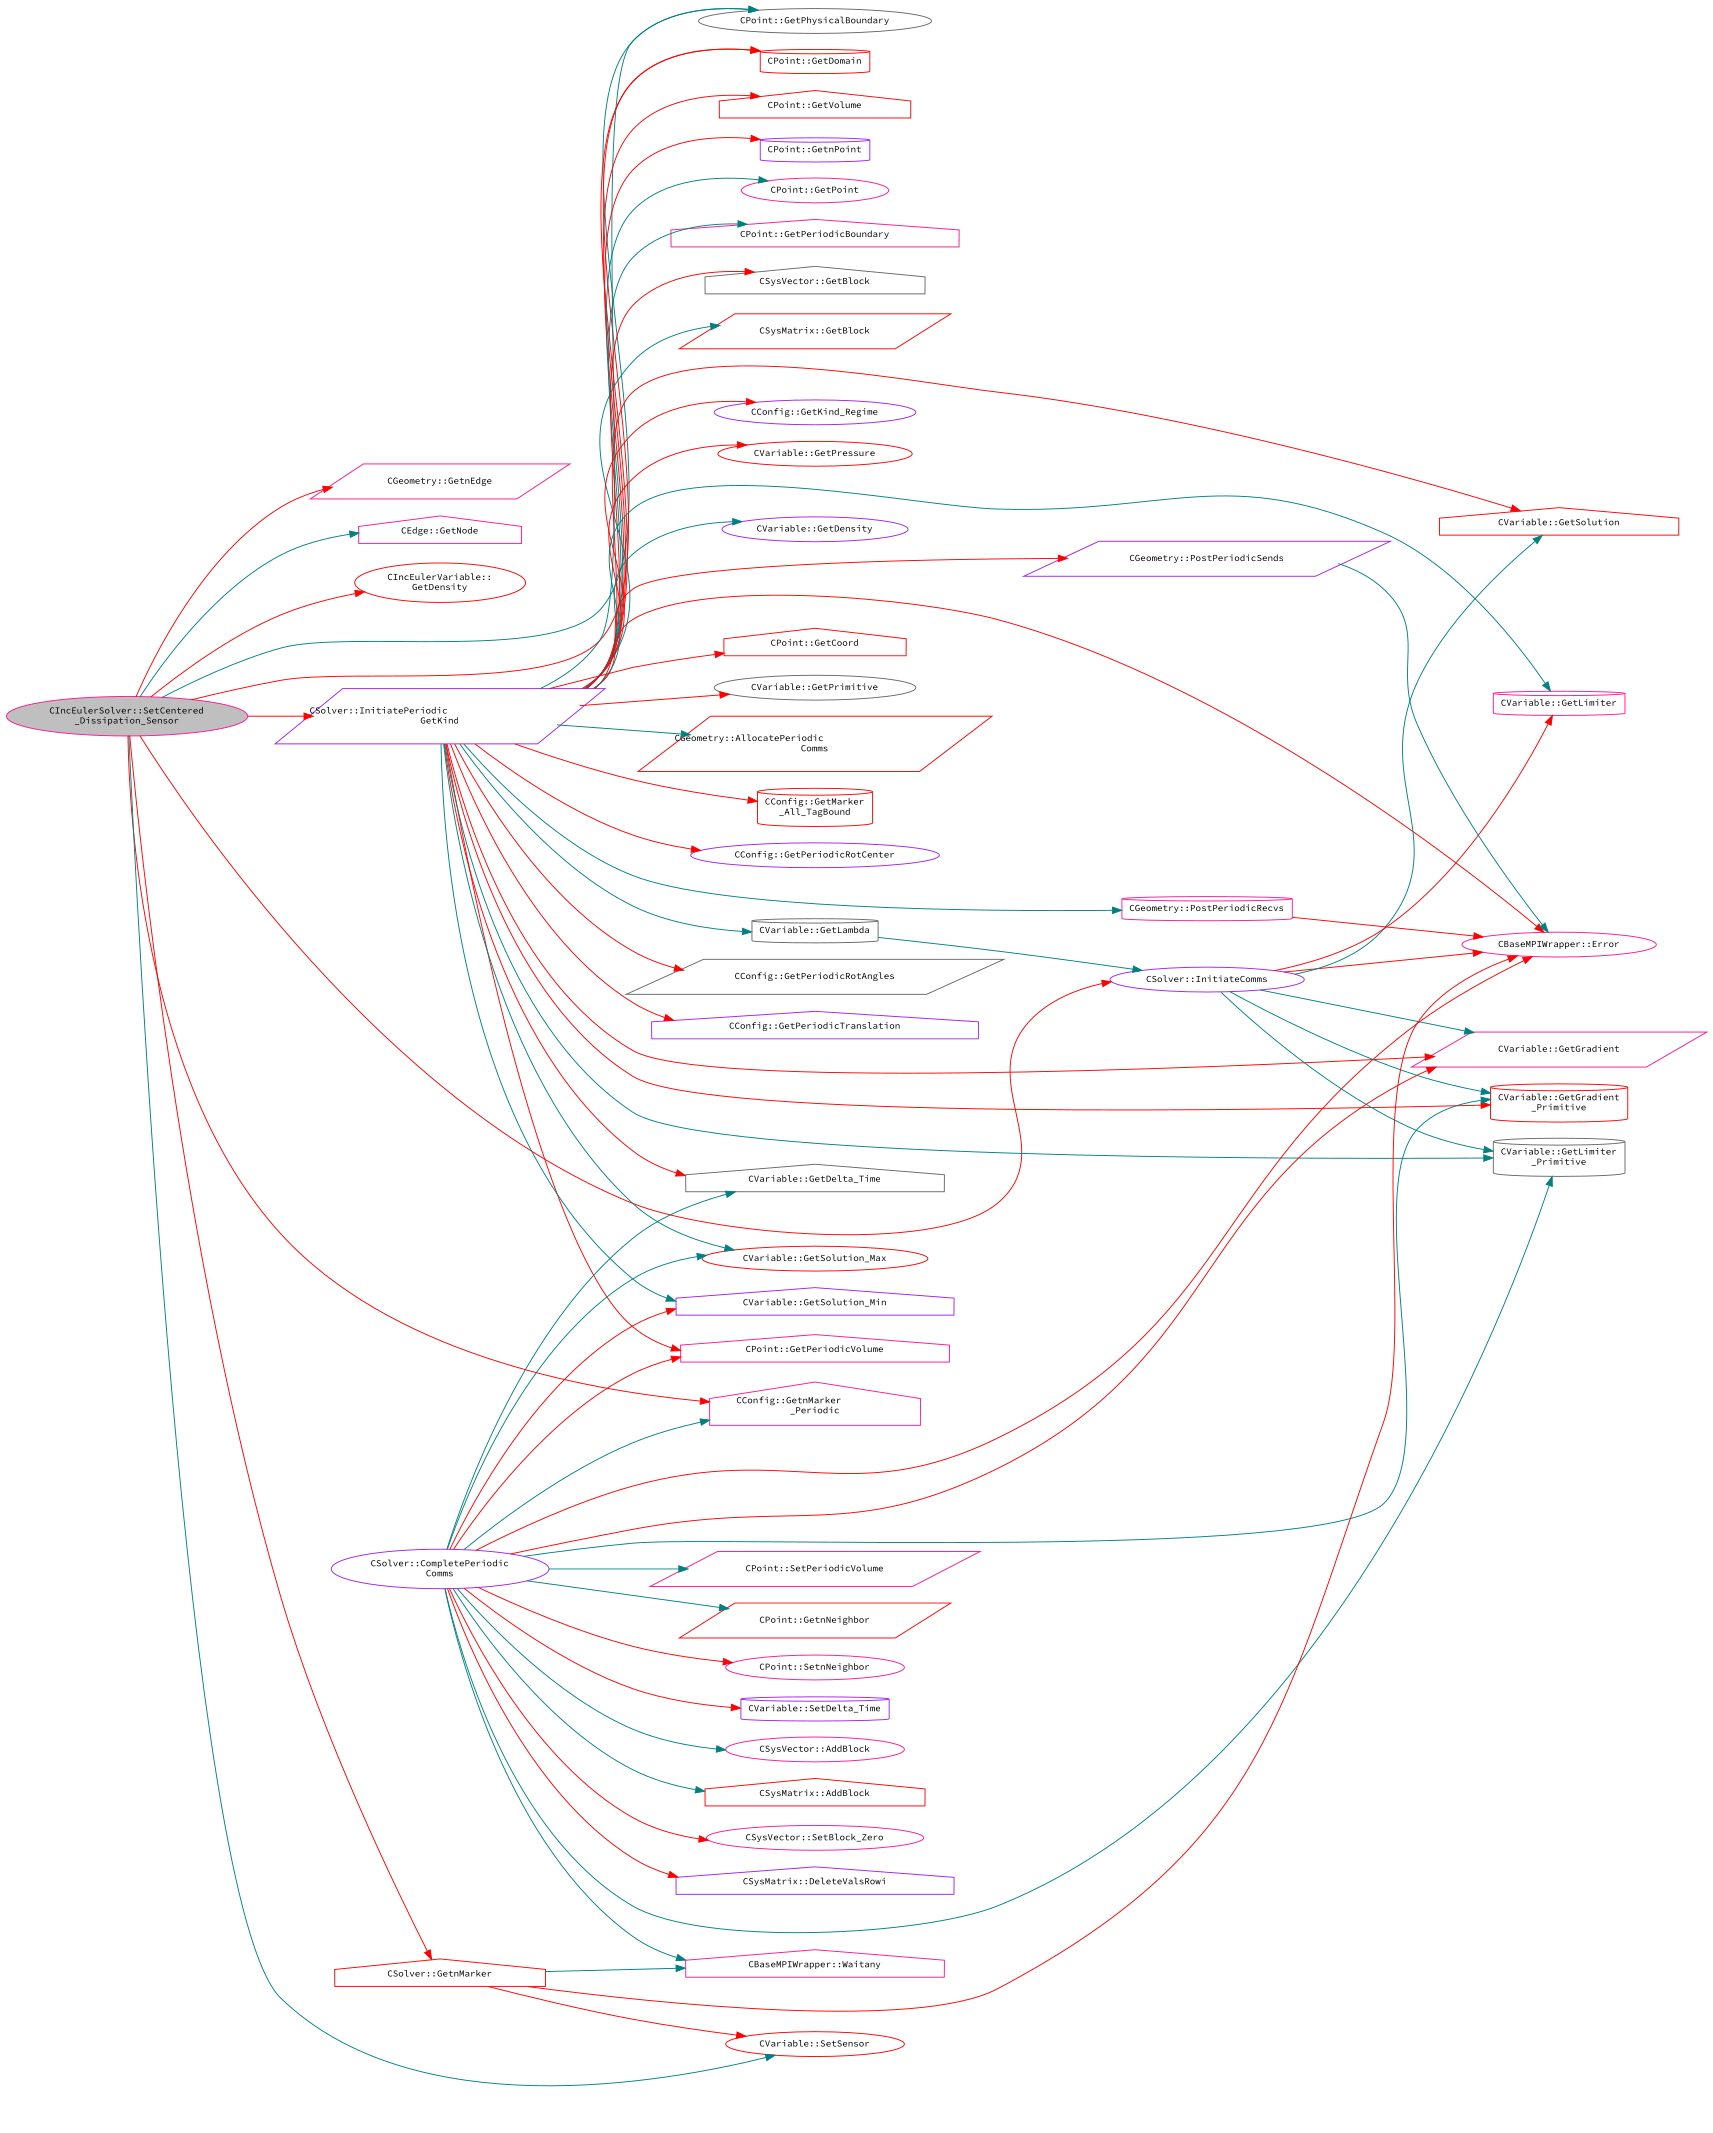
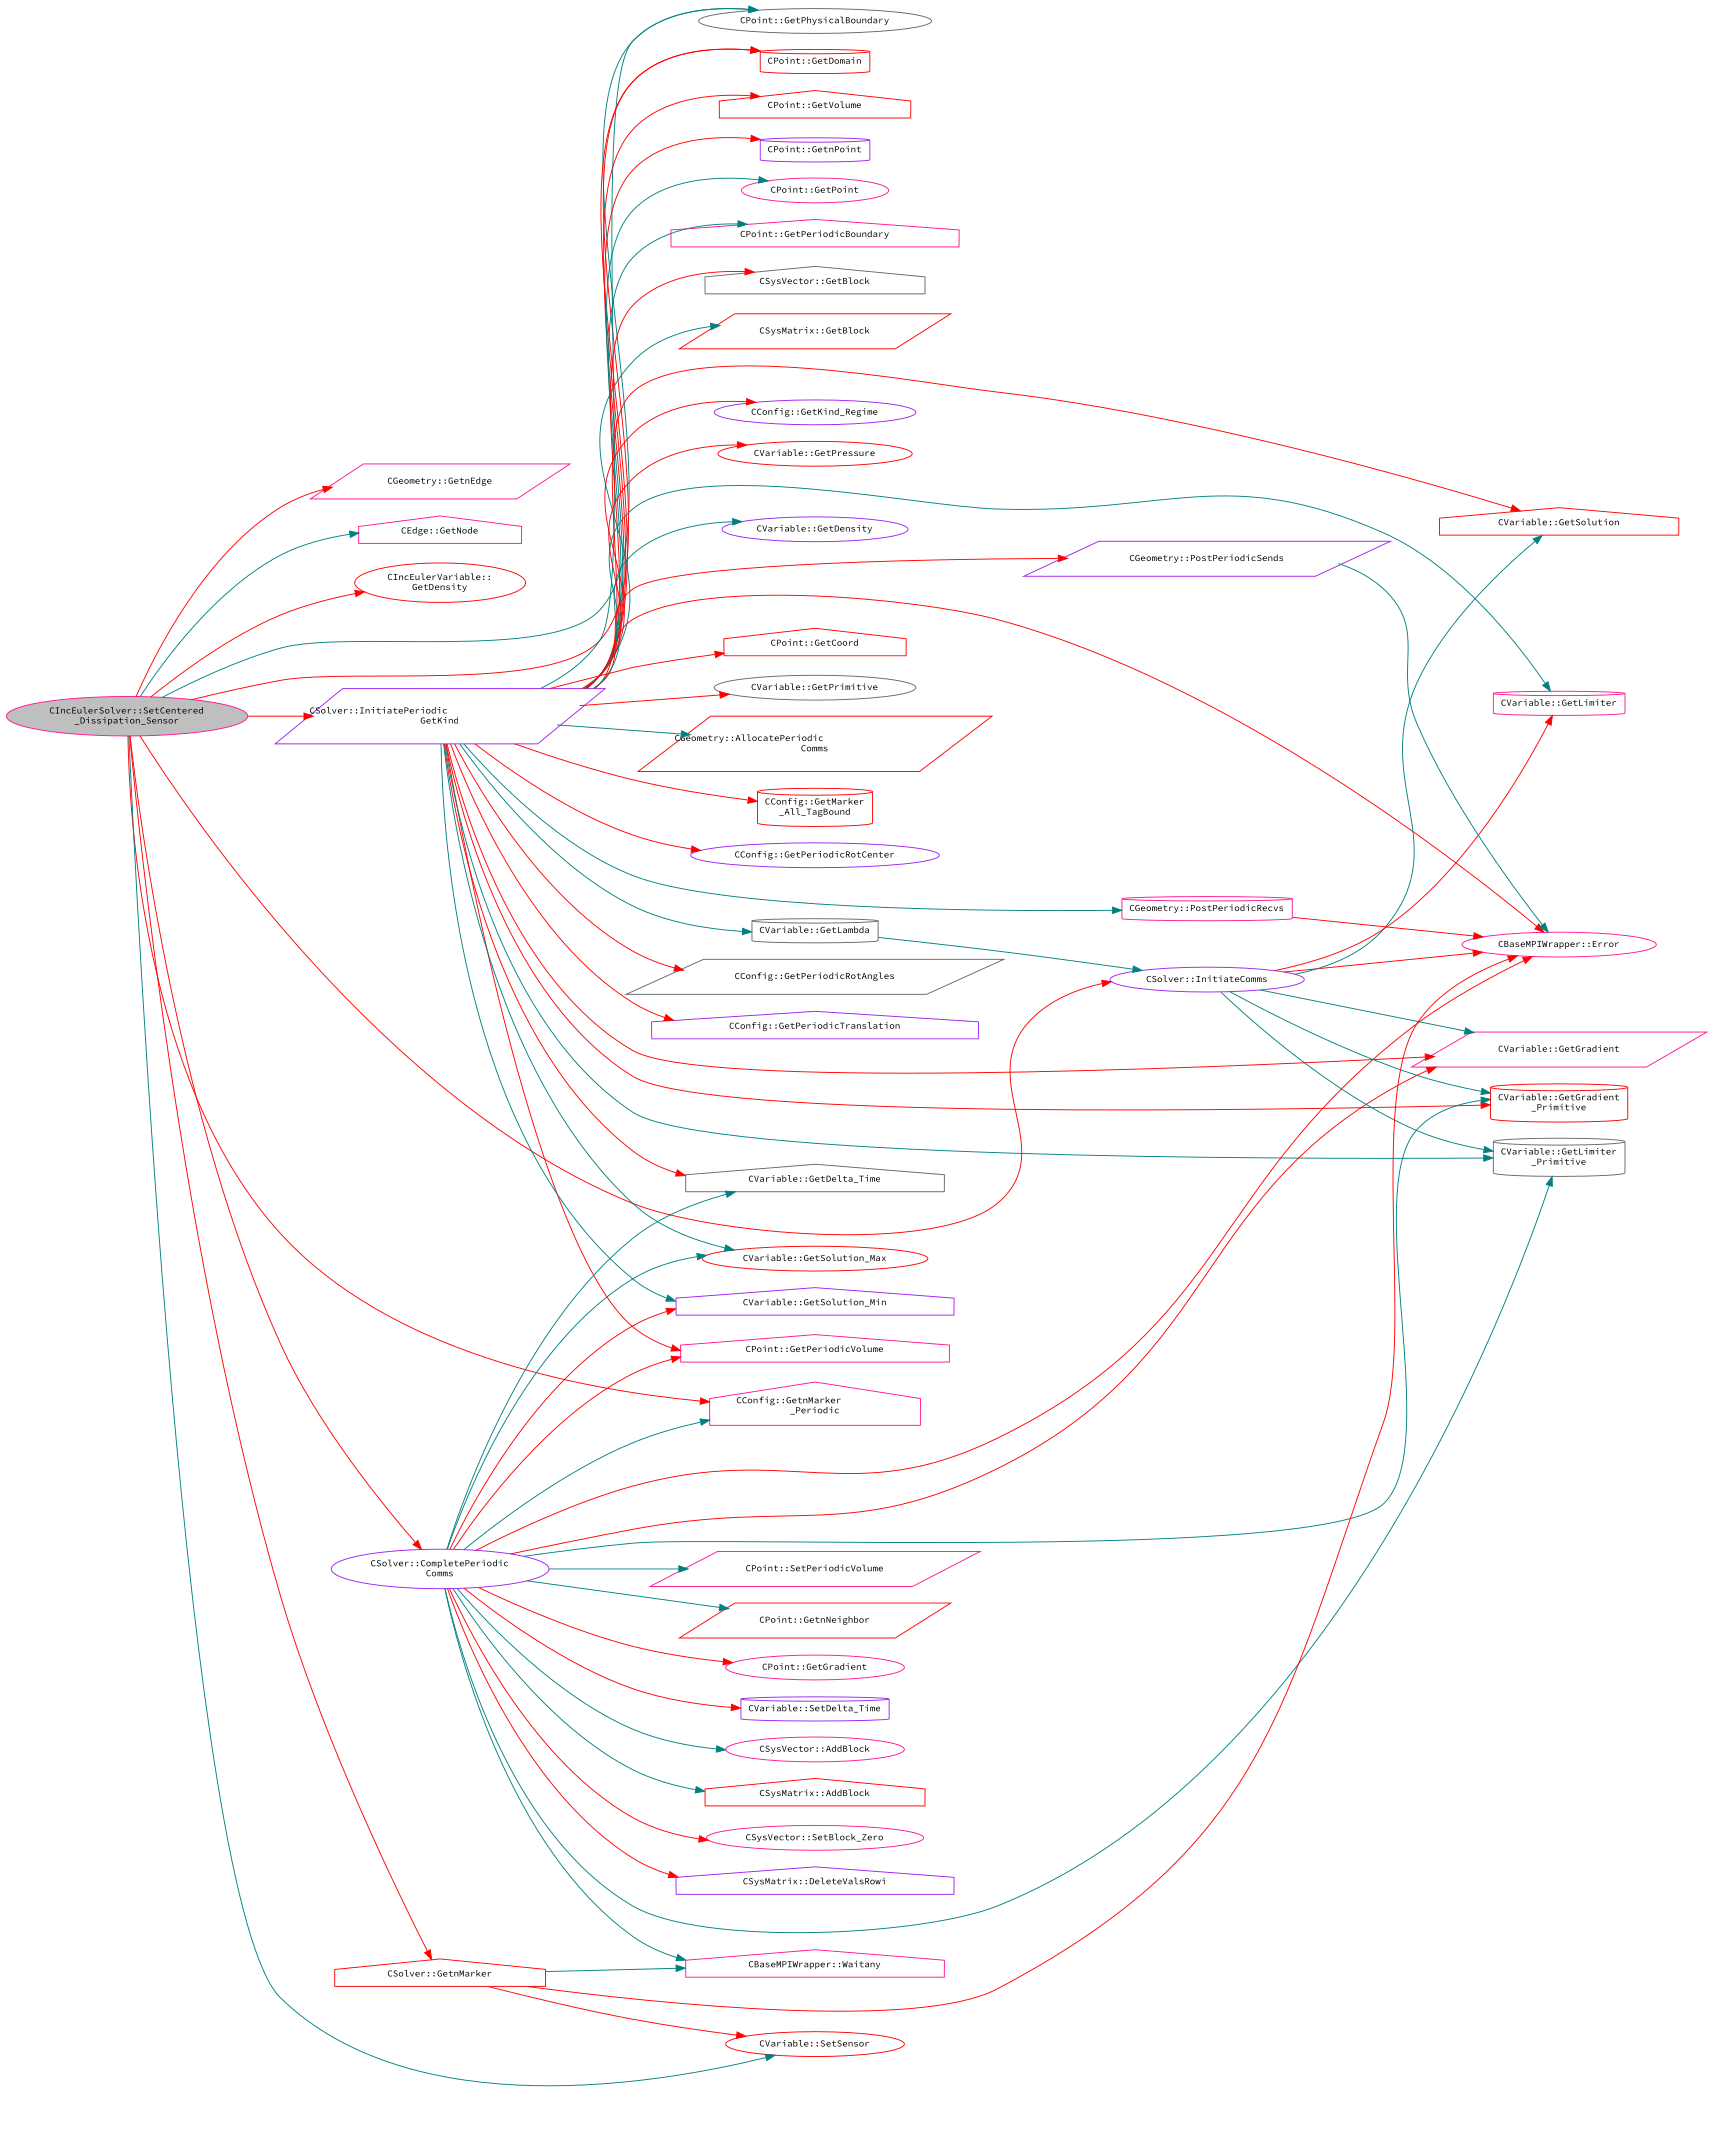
none -> (214, 1162)
(815, 1668) -> (815, 1668)
